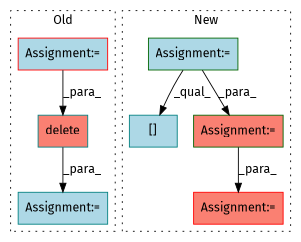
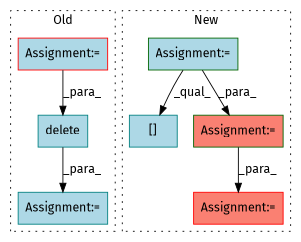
(63, 131) -> (63, 131)
